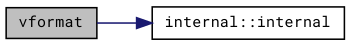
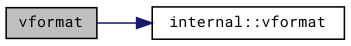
(248, 23) -> (248, 23)
